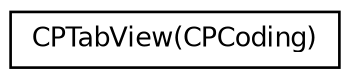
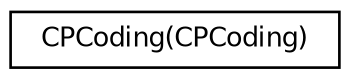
(175, 40) -> (175, 40)
